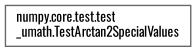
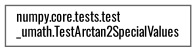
(98, 26) -> (98, 26)
